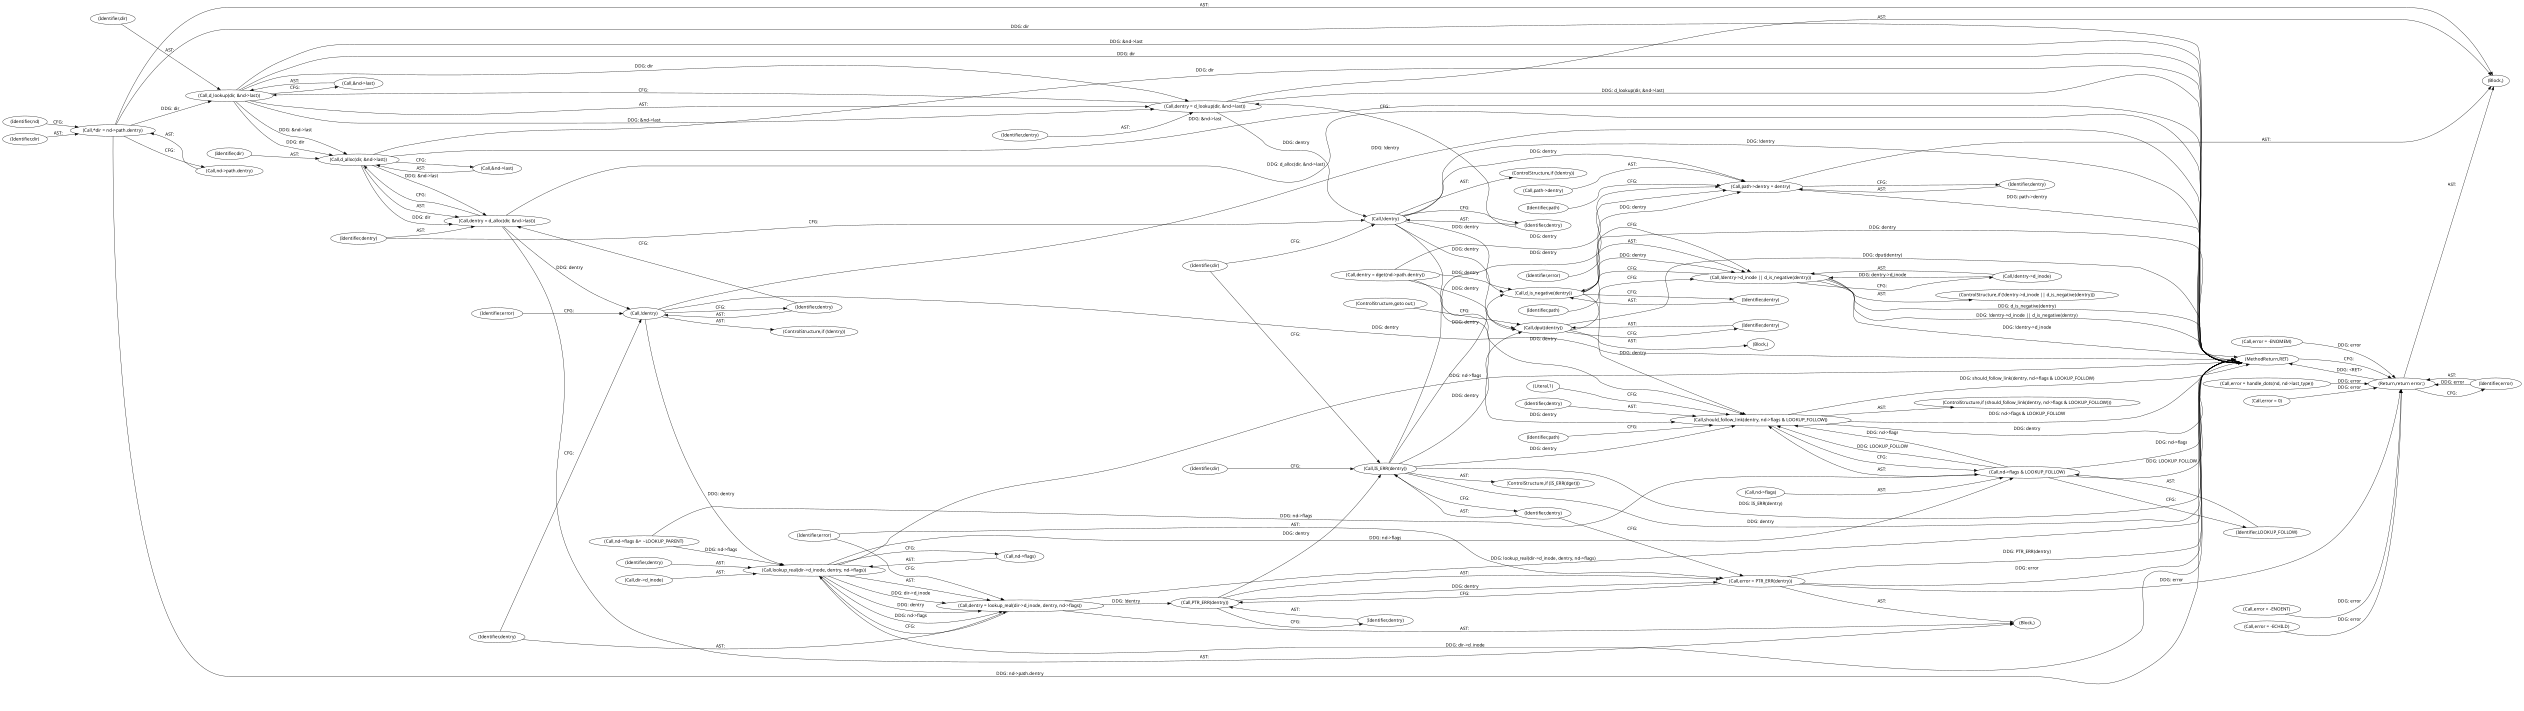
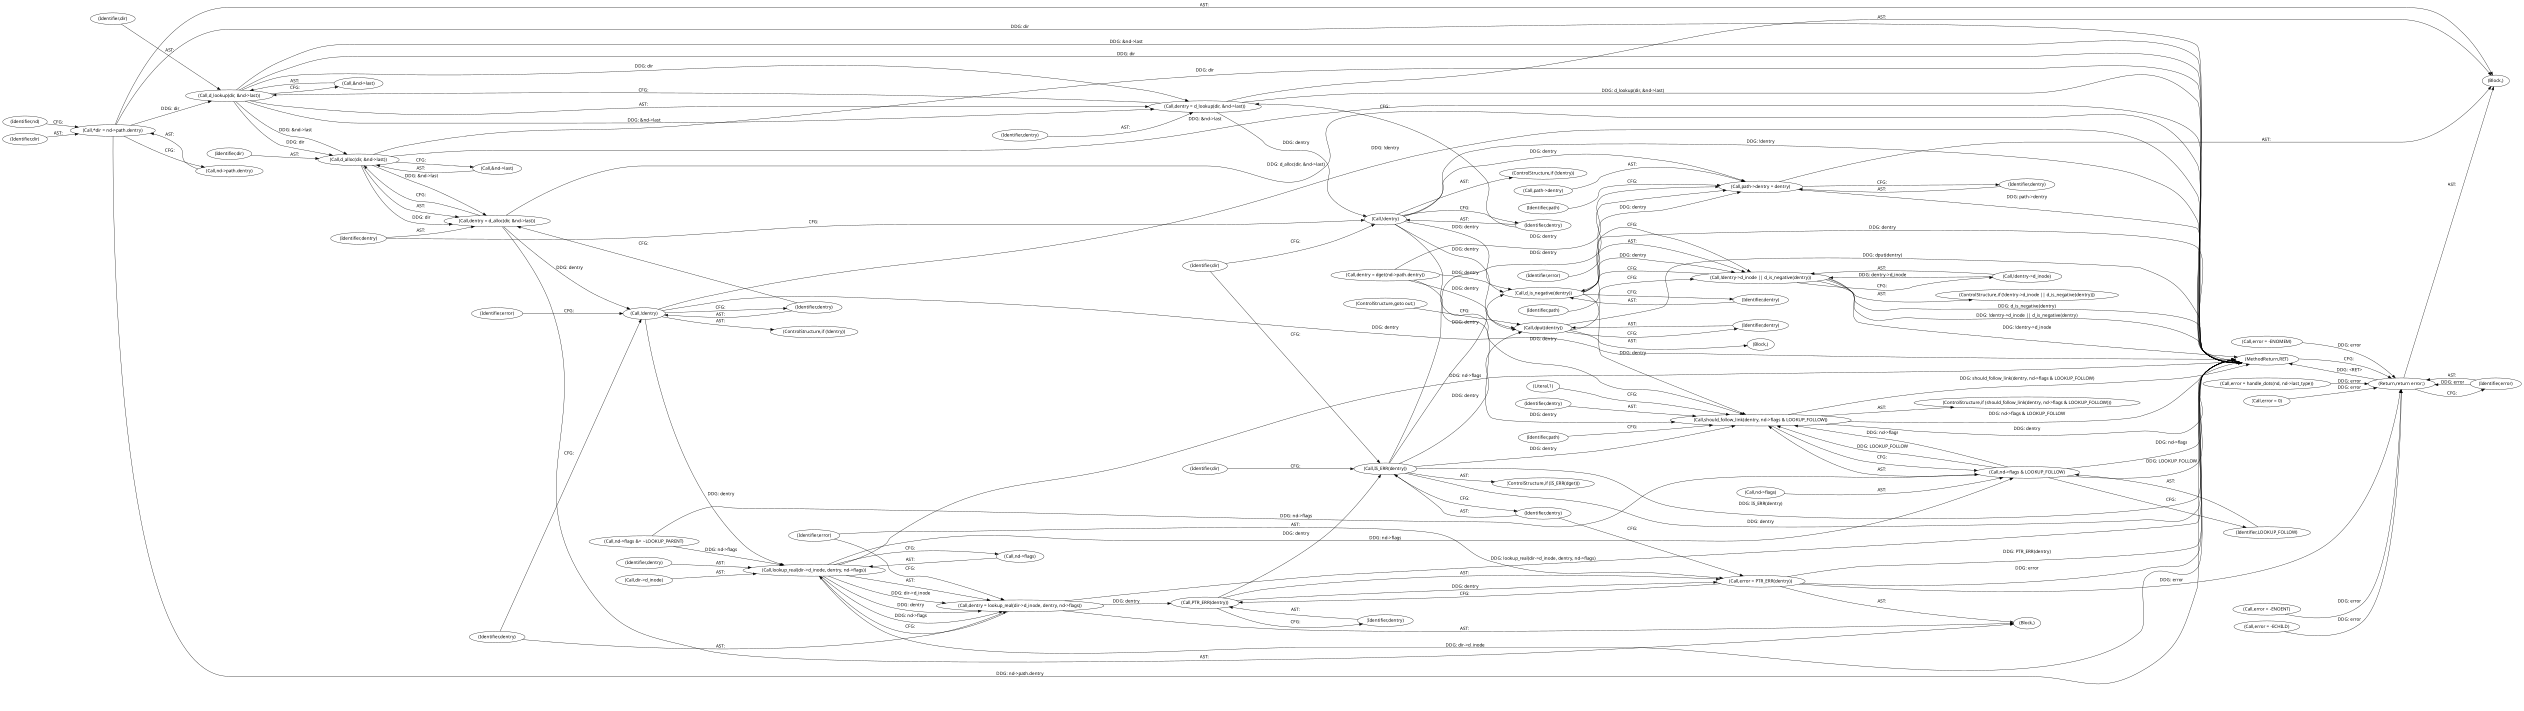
(1126, 601) -> (1126, 601)
